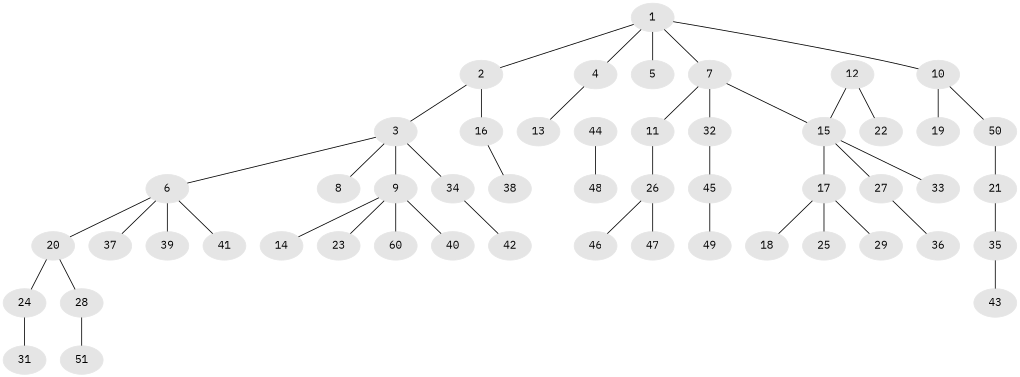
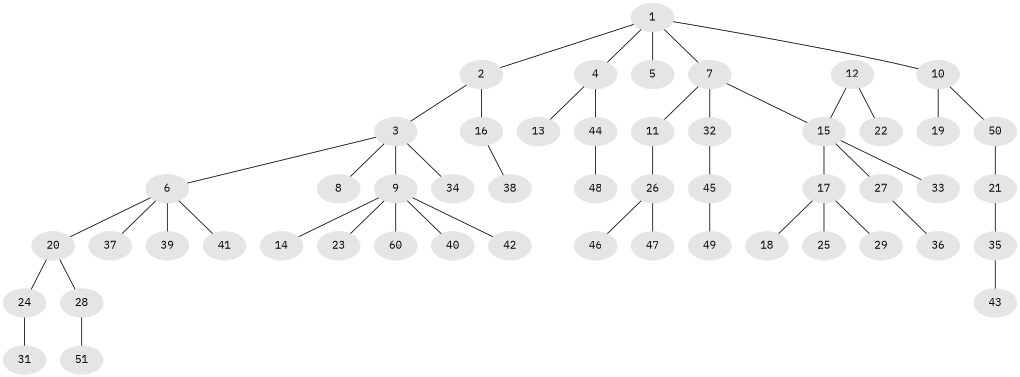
none -> (596, 103)
(481, 217) -> (453, 217)
